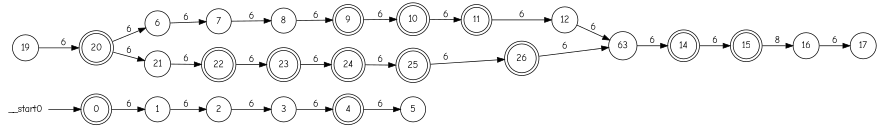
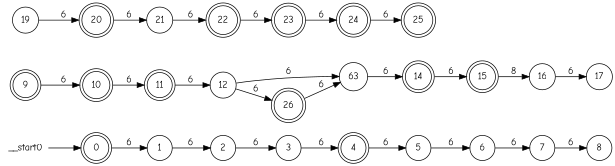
(311, 20) -> none
(126, 36) -> (447, 148)
(464, 62) -> (250, 93)
